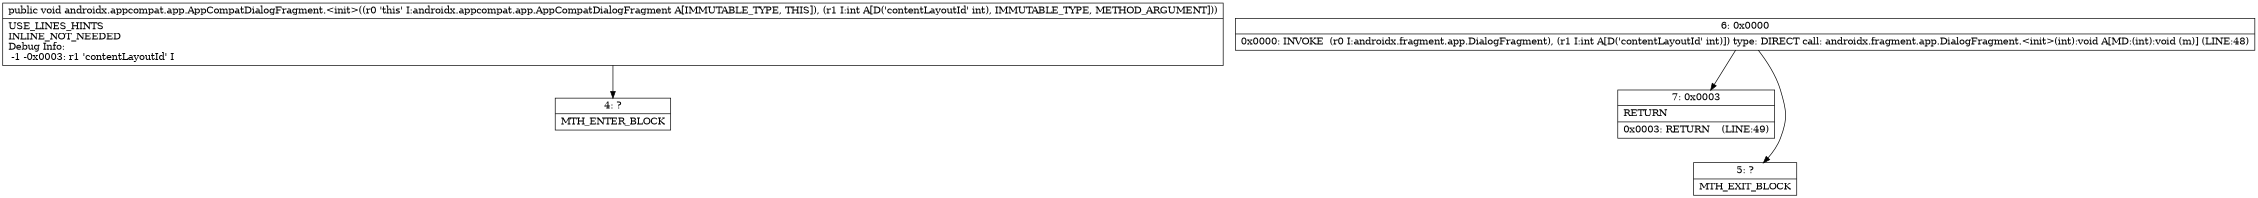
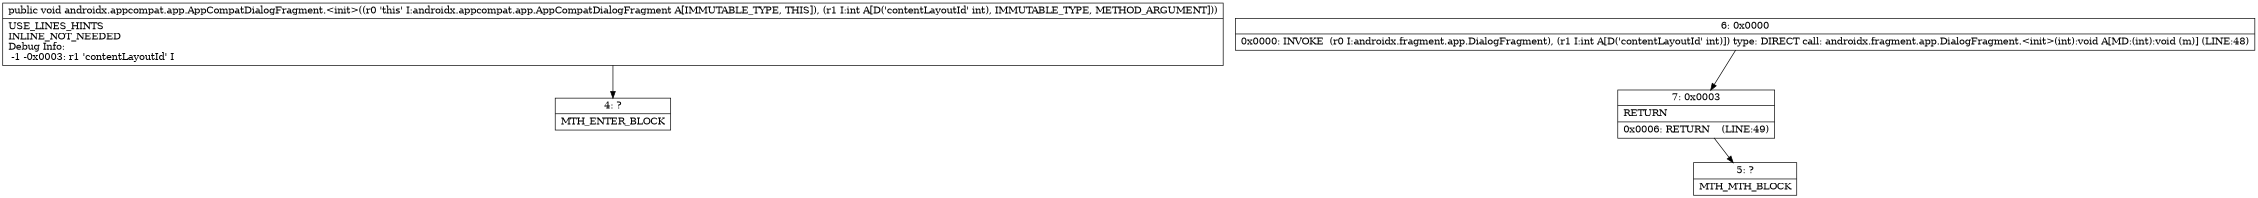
(1784, 103) -> (1721, 148)
(1696, 130) -> (1696, 130)
(1745, 187) -> (1745, 187)
